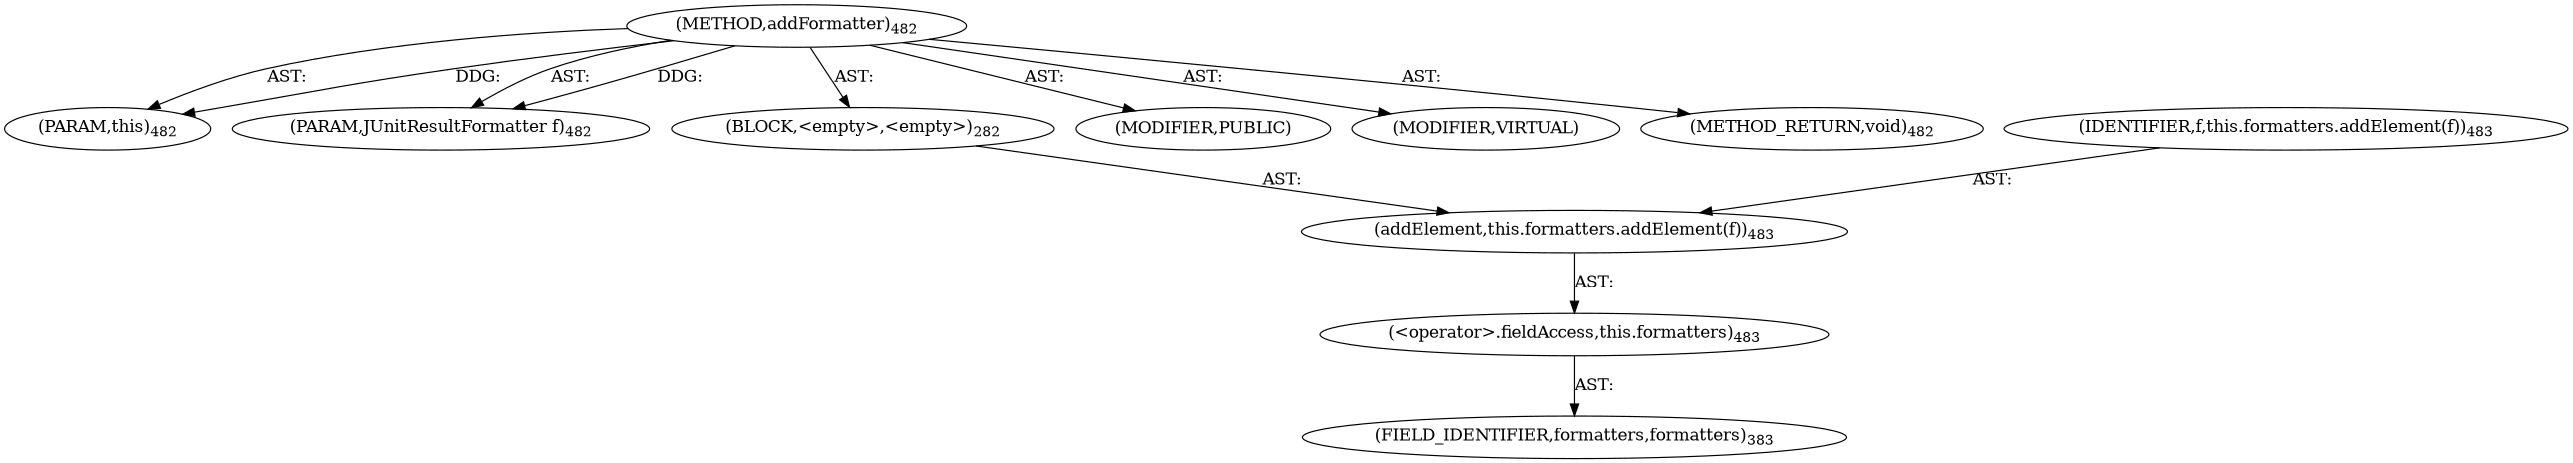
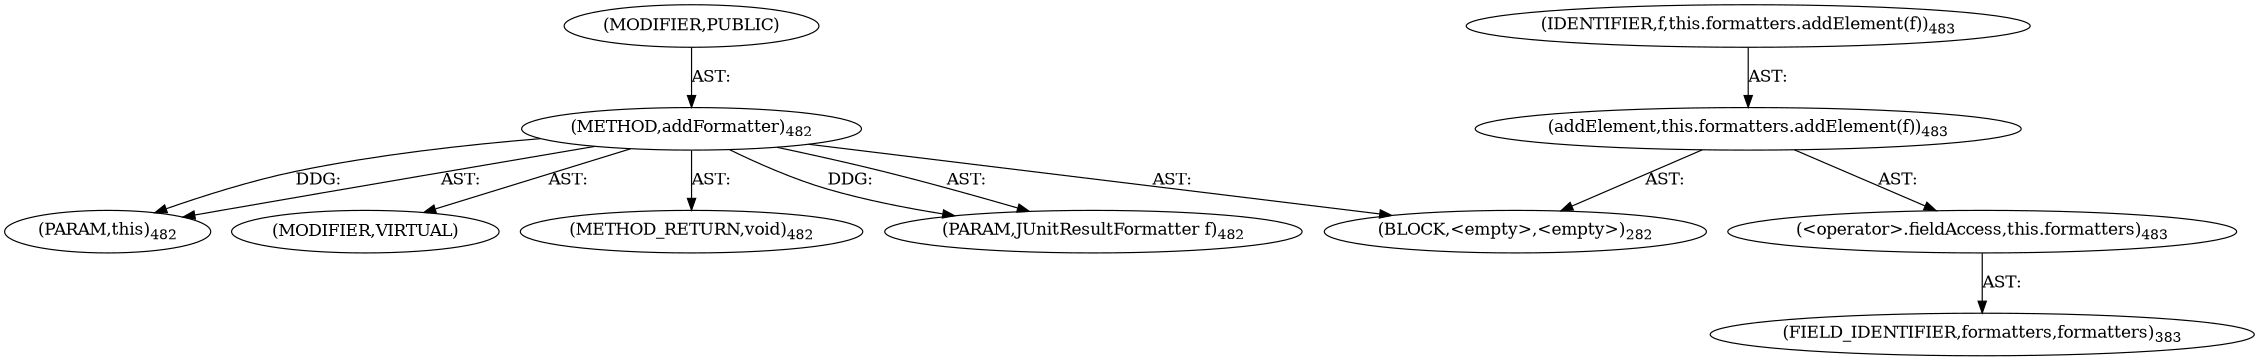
(997, 77) -> (692, 71)
(1206, 179) -> (1637, 178)
